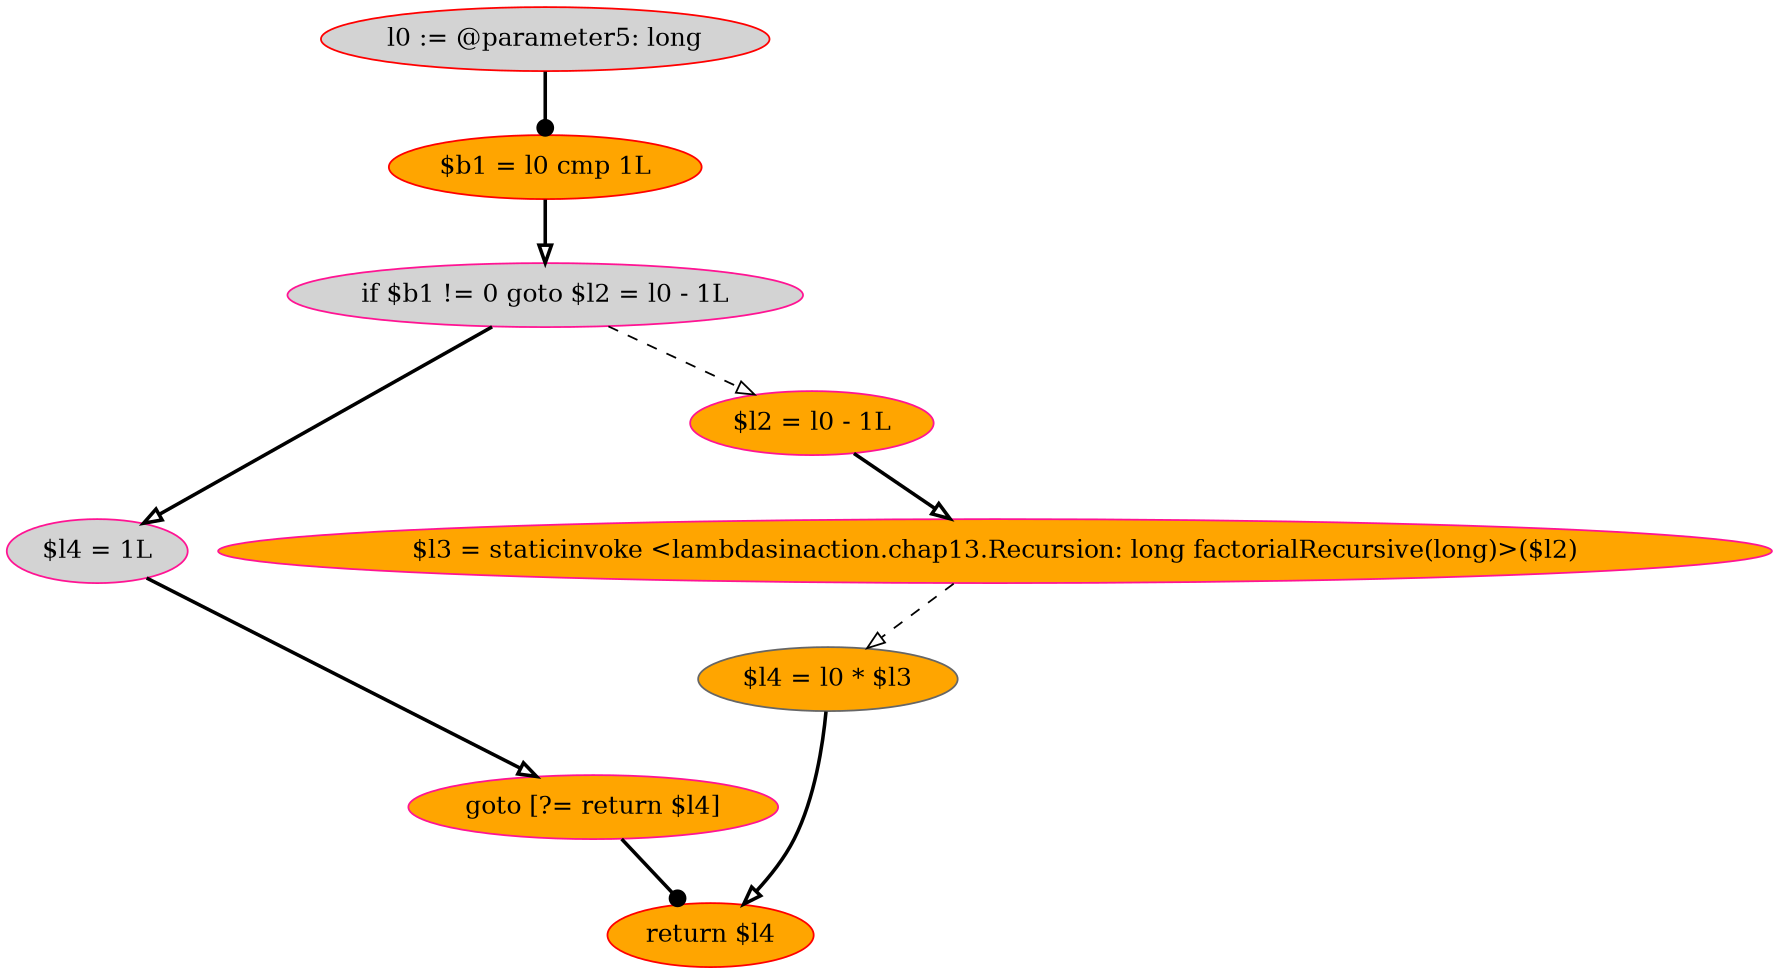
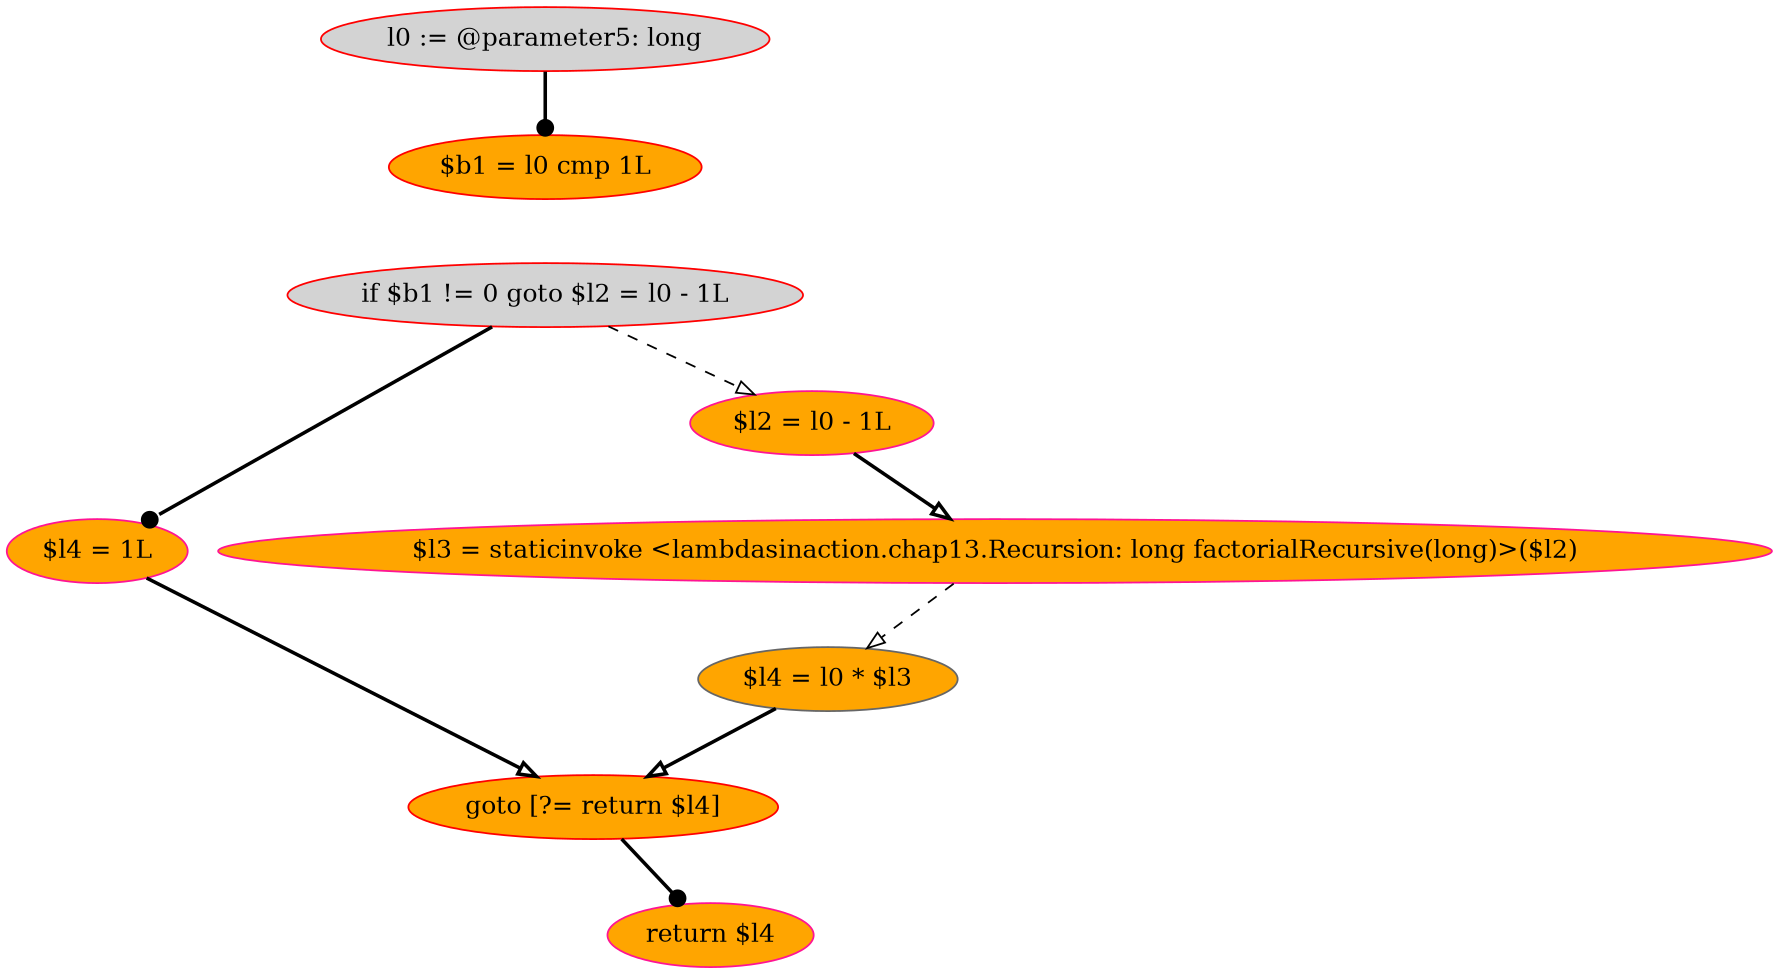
(545, 222) -> none
(545, 295) -> (545, 295)
(326, 421) -> (326, 421)
(97, 551) -> (97, 551)
(593, 807) -> (593, 807)
(807, 808) -> (720, 738)
(711, 935) -> (711, 935)
